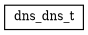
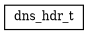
(44, 17) -> (44, 17)
